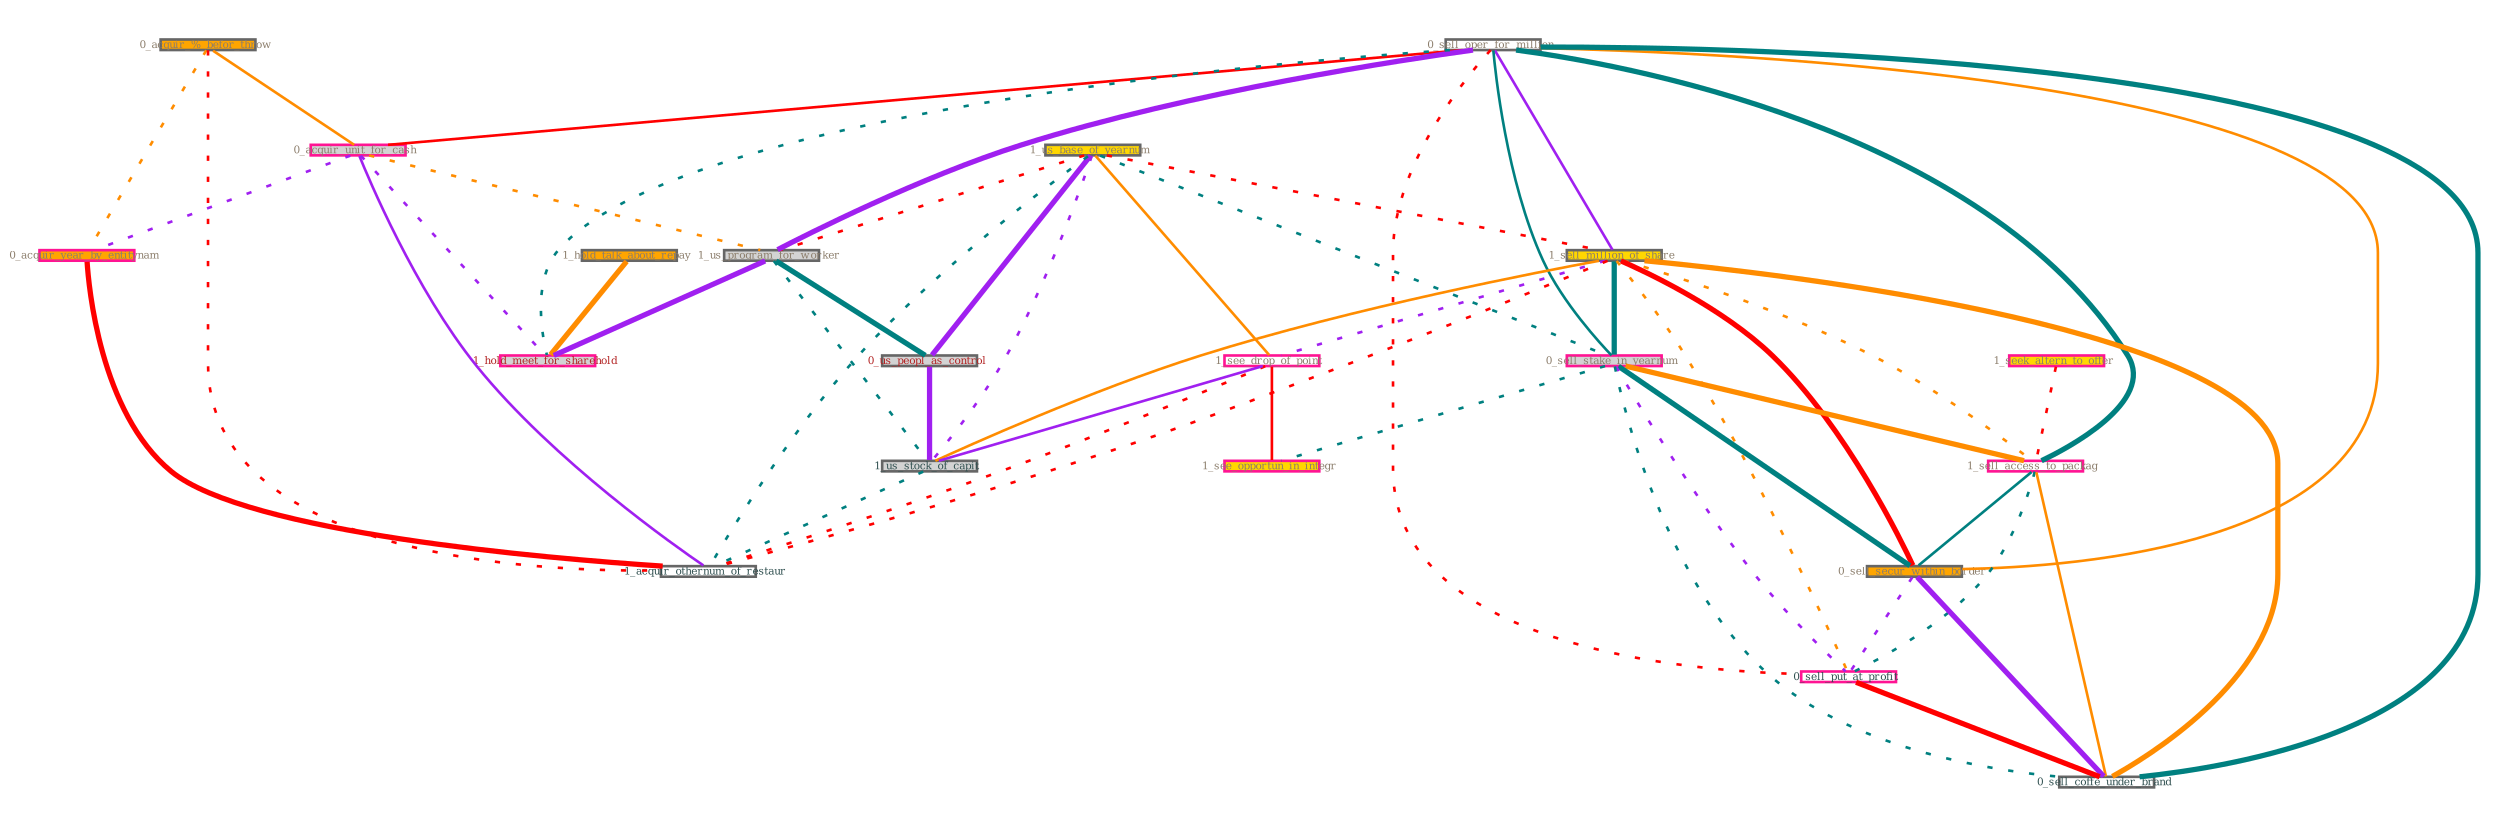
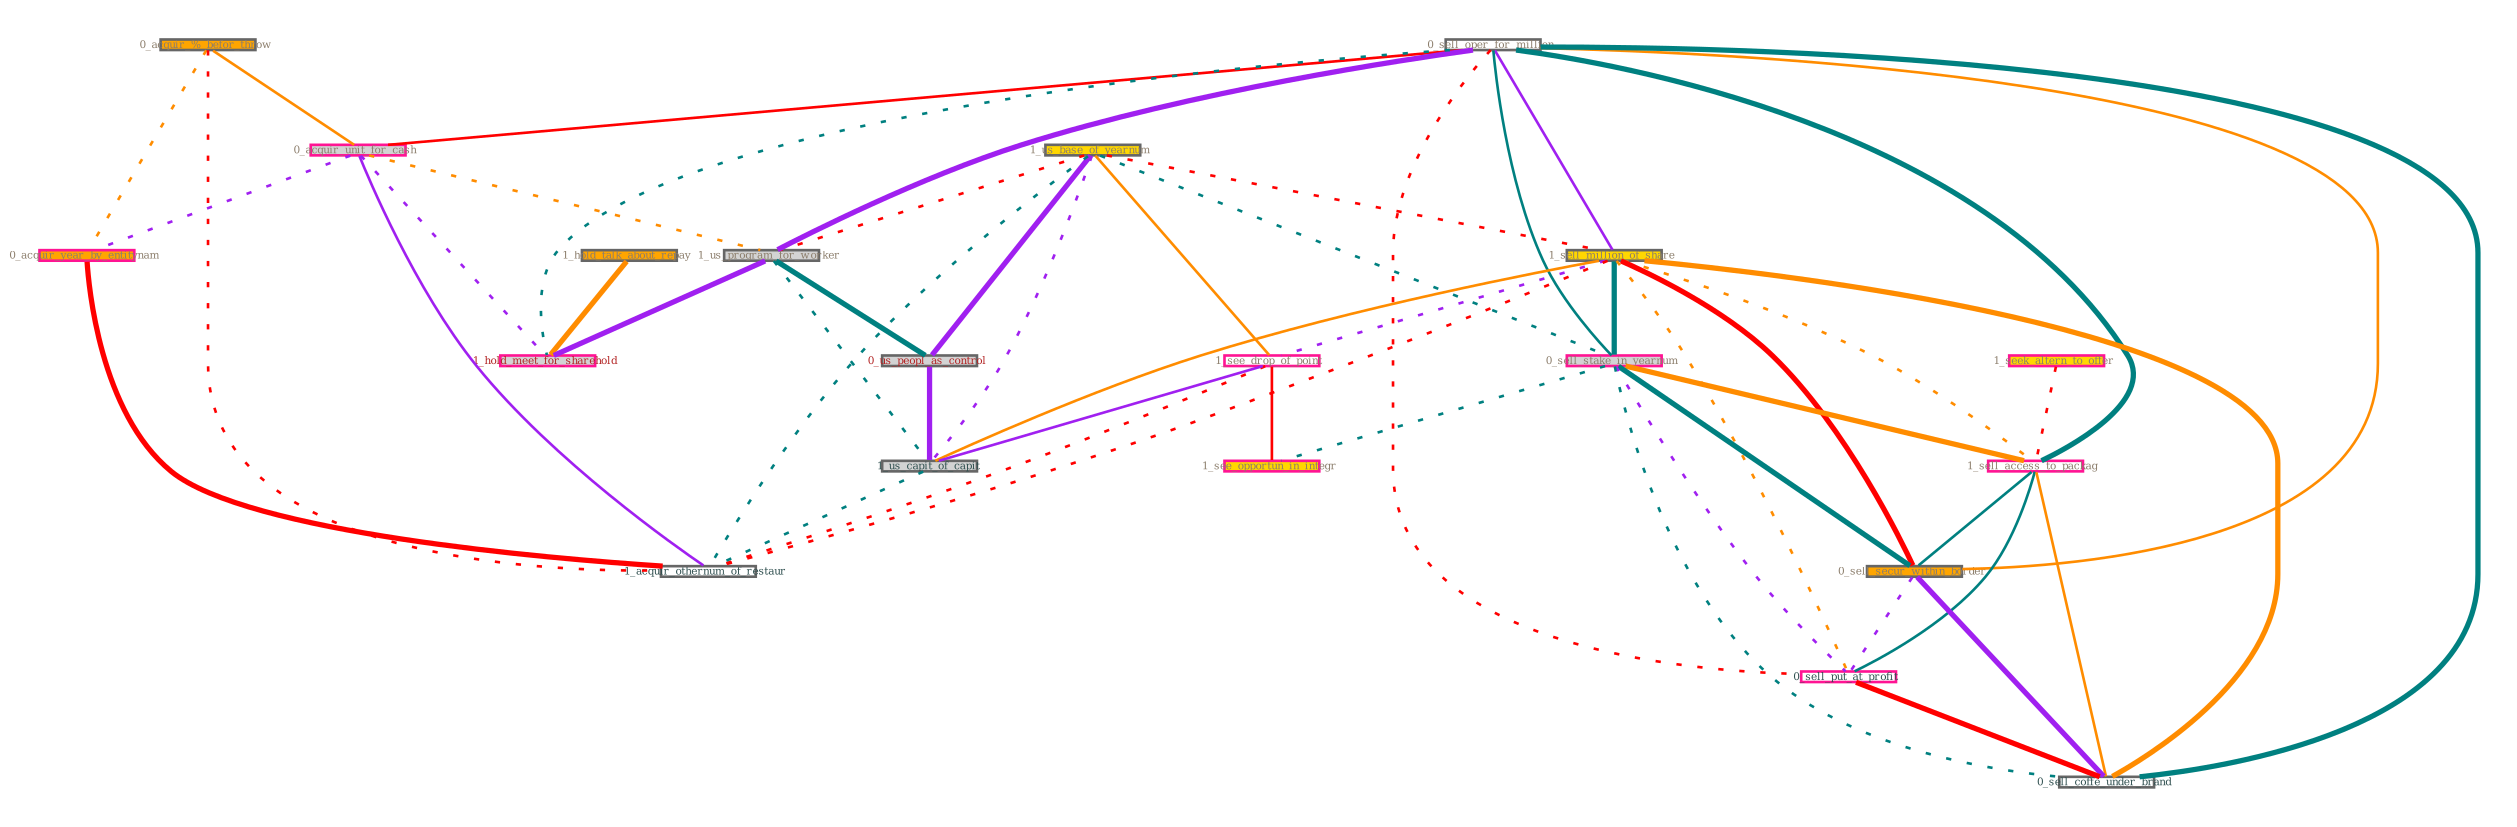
(930, 466) -> (930, 466)
(1970, 593) -> (1970, 593)
